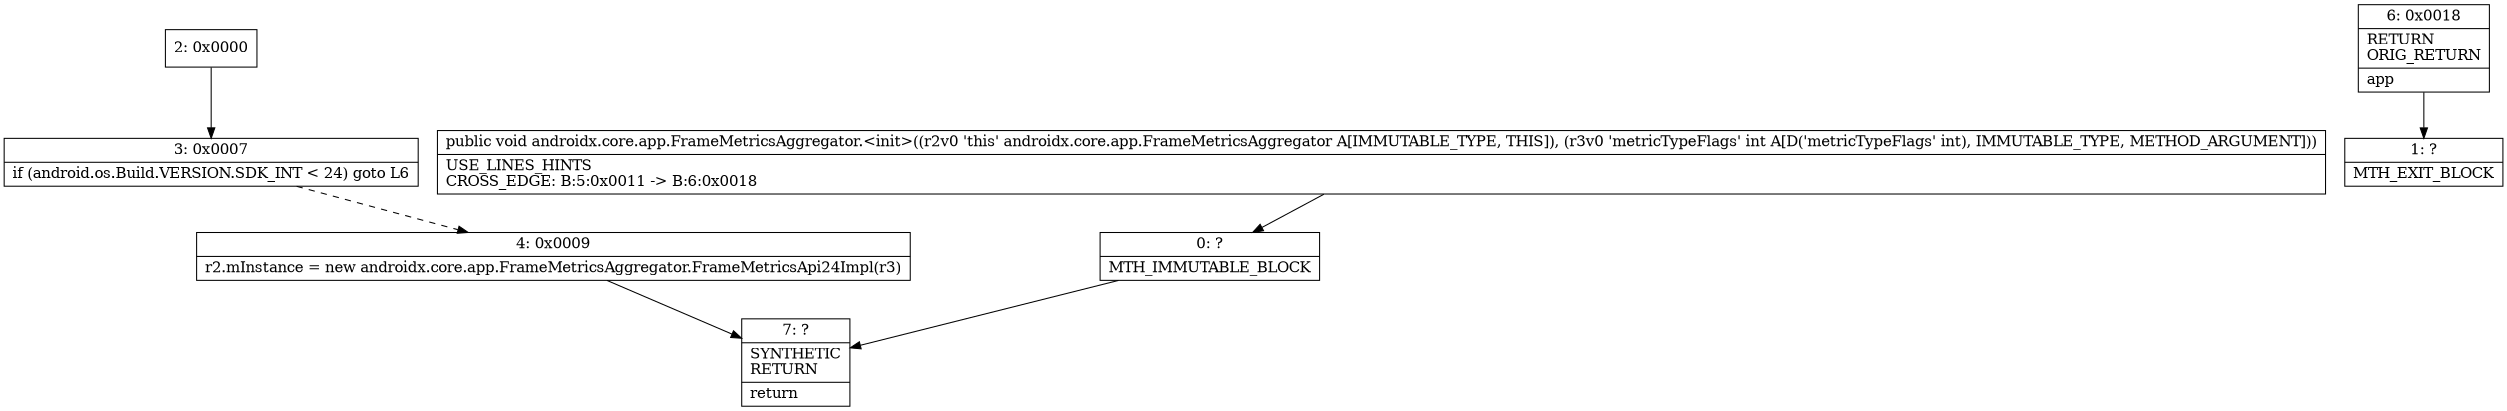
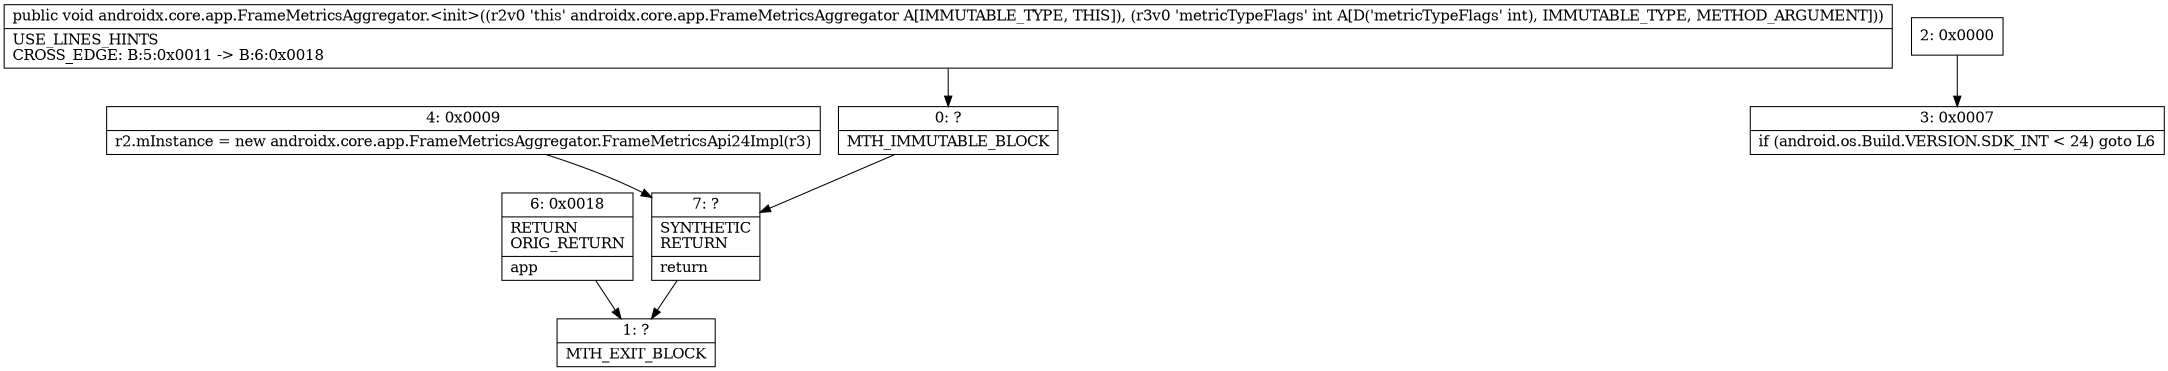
(377, 208) -> none
none -> (667, 295)
